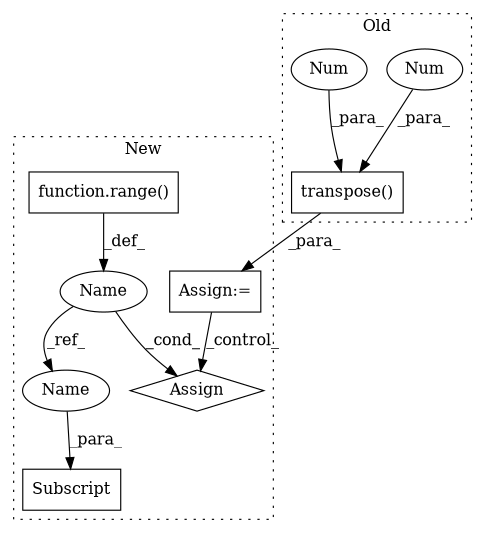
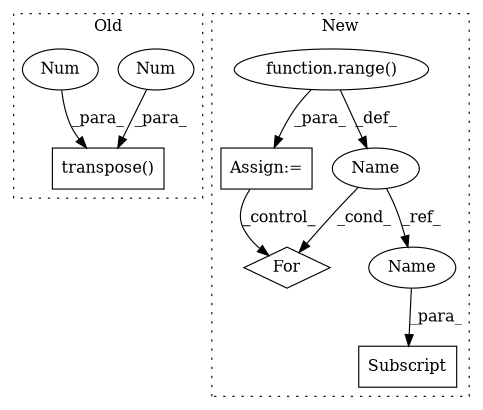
(104, 192) -> (331, 69)
(286, 239) -> (293, 112)
(197, 391) -> (287, 268)
